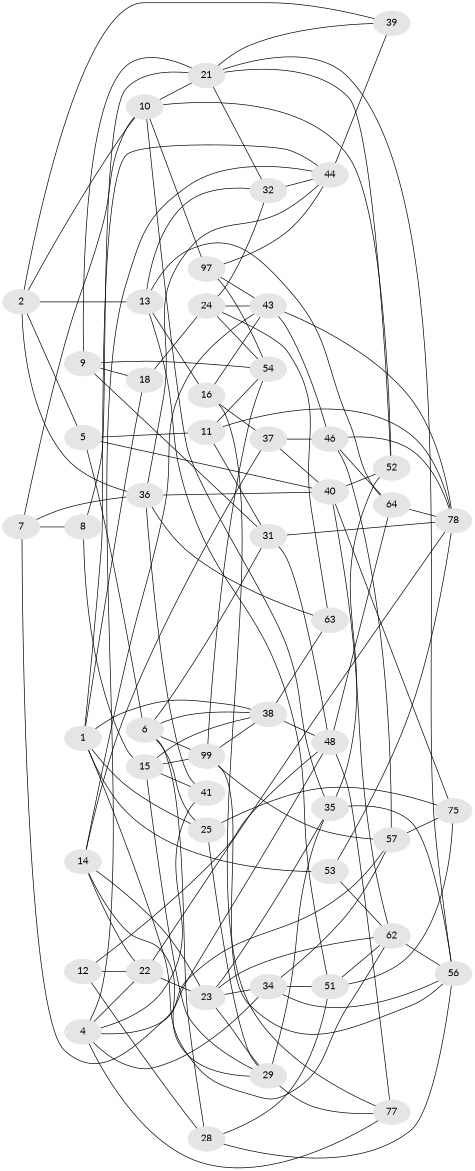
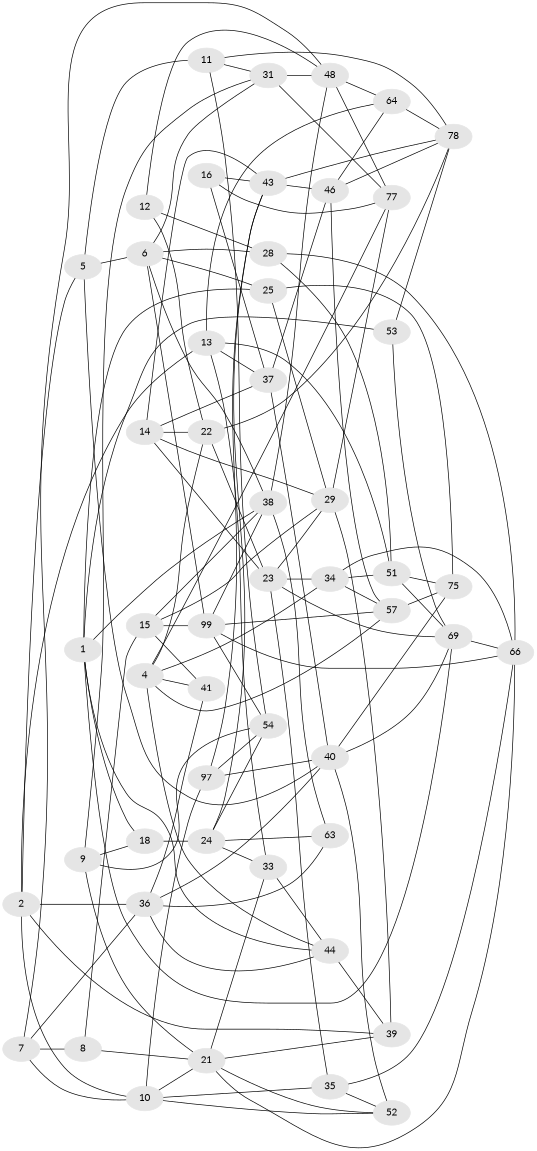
(268, 191) -> (268, 867)
(282, 236) -> (268, 768)
(178, 352) -> (243, 365)
(354, 529) -> (330, 137)
(392, 936) -> (454, 637)
(296, 941) -> (376, 766)
(454, 974) -> (515, 652)
